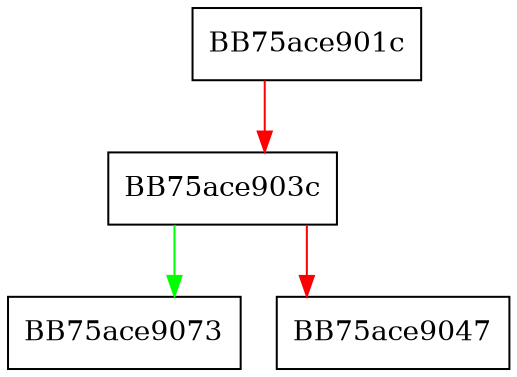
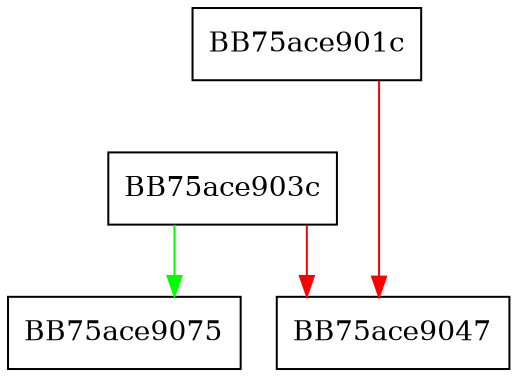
(265, 106) -> (379, 179)
(124, 333) -> (124, 333)
